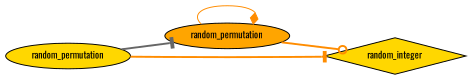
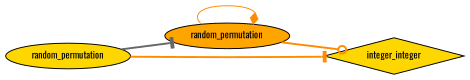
(395, 56) -> (394, 56)
